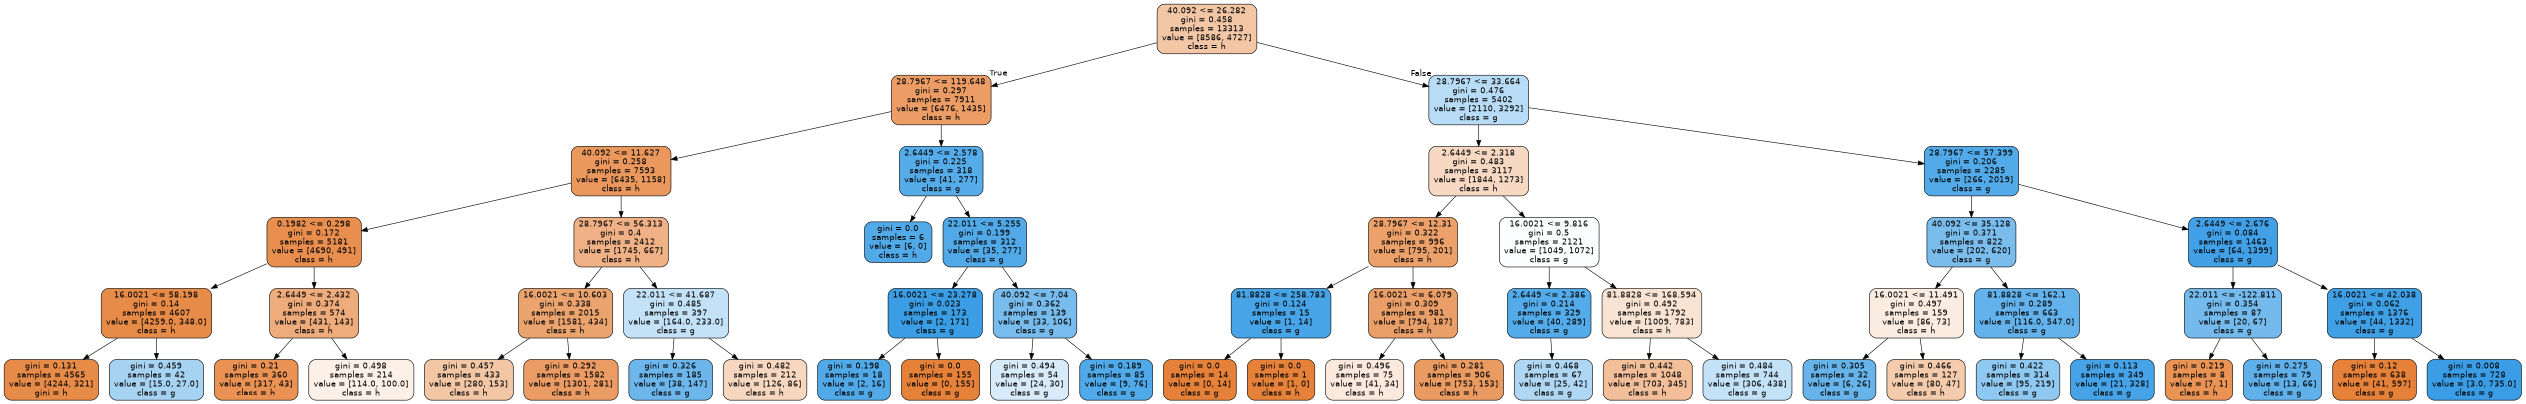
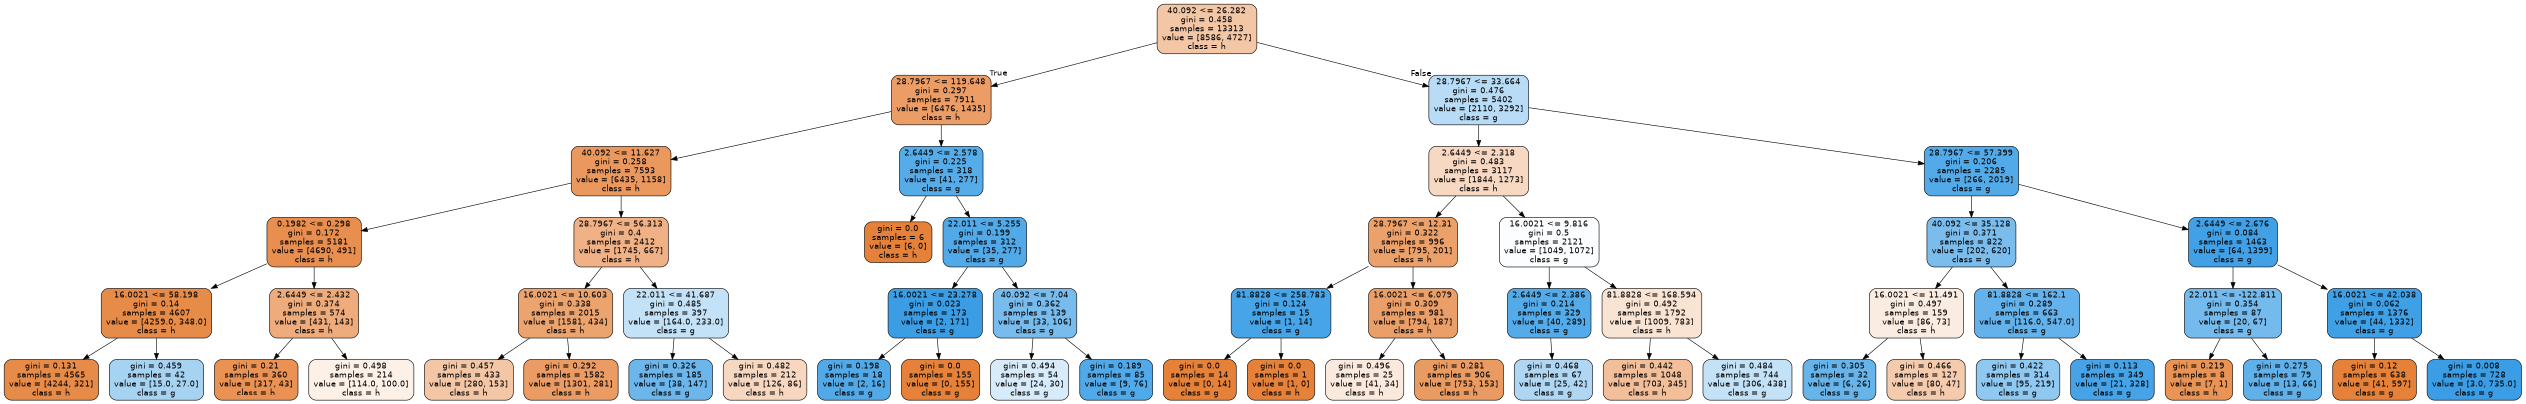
(898, 242) -> (898, 242)
(51, 380) -> (51, 380)
(1365, 380) -> (1365, 380)
